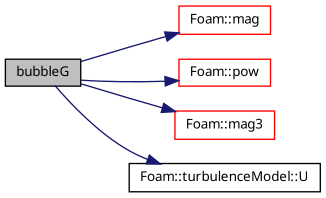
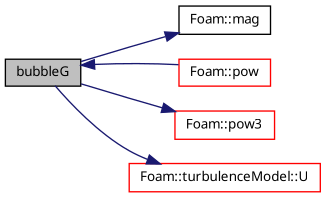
(225, 20) -> (225, 20)
(123, 82) -> (137, 64)
(225, 125) -> (225, 125)
(225, 178) -> (225, 178)
